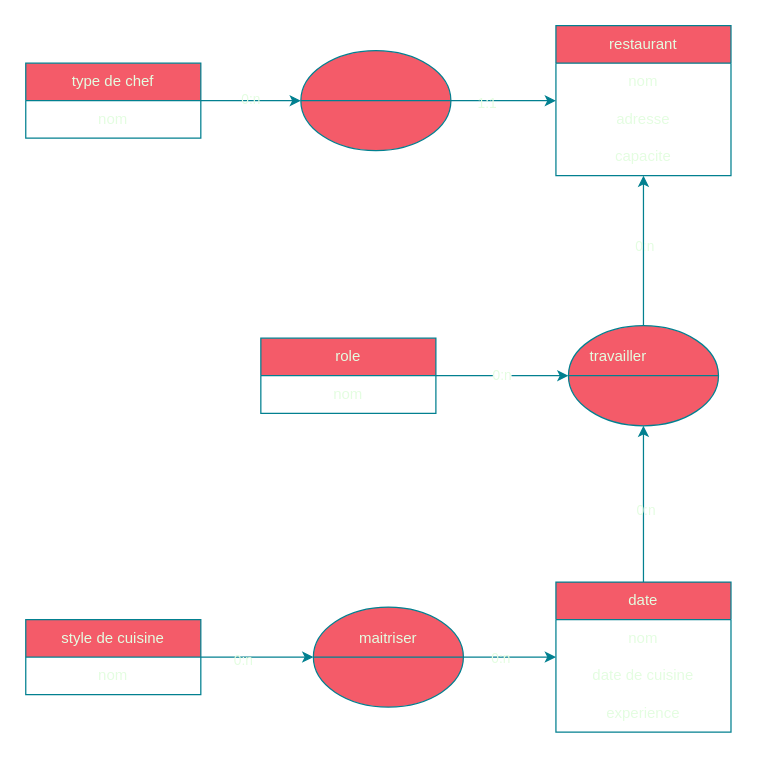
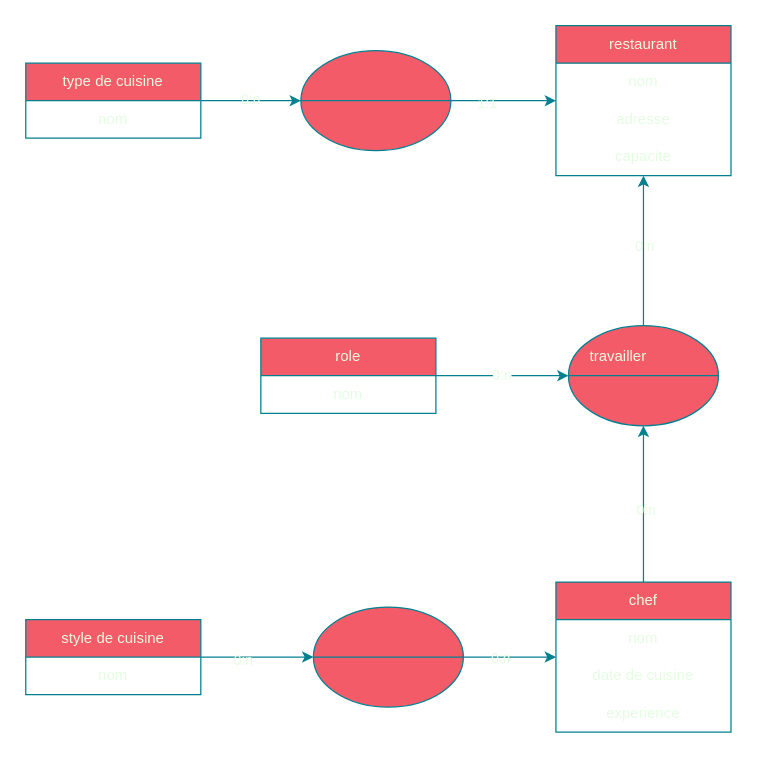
(113, 82) -> (113, 82)
(643, 601) -> (643, 601)
(388, 638) -> none
